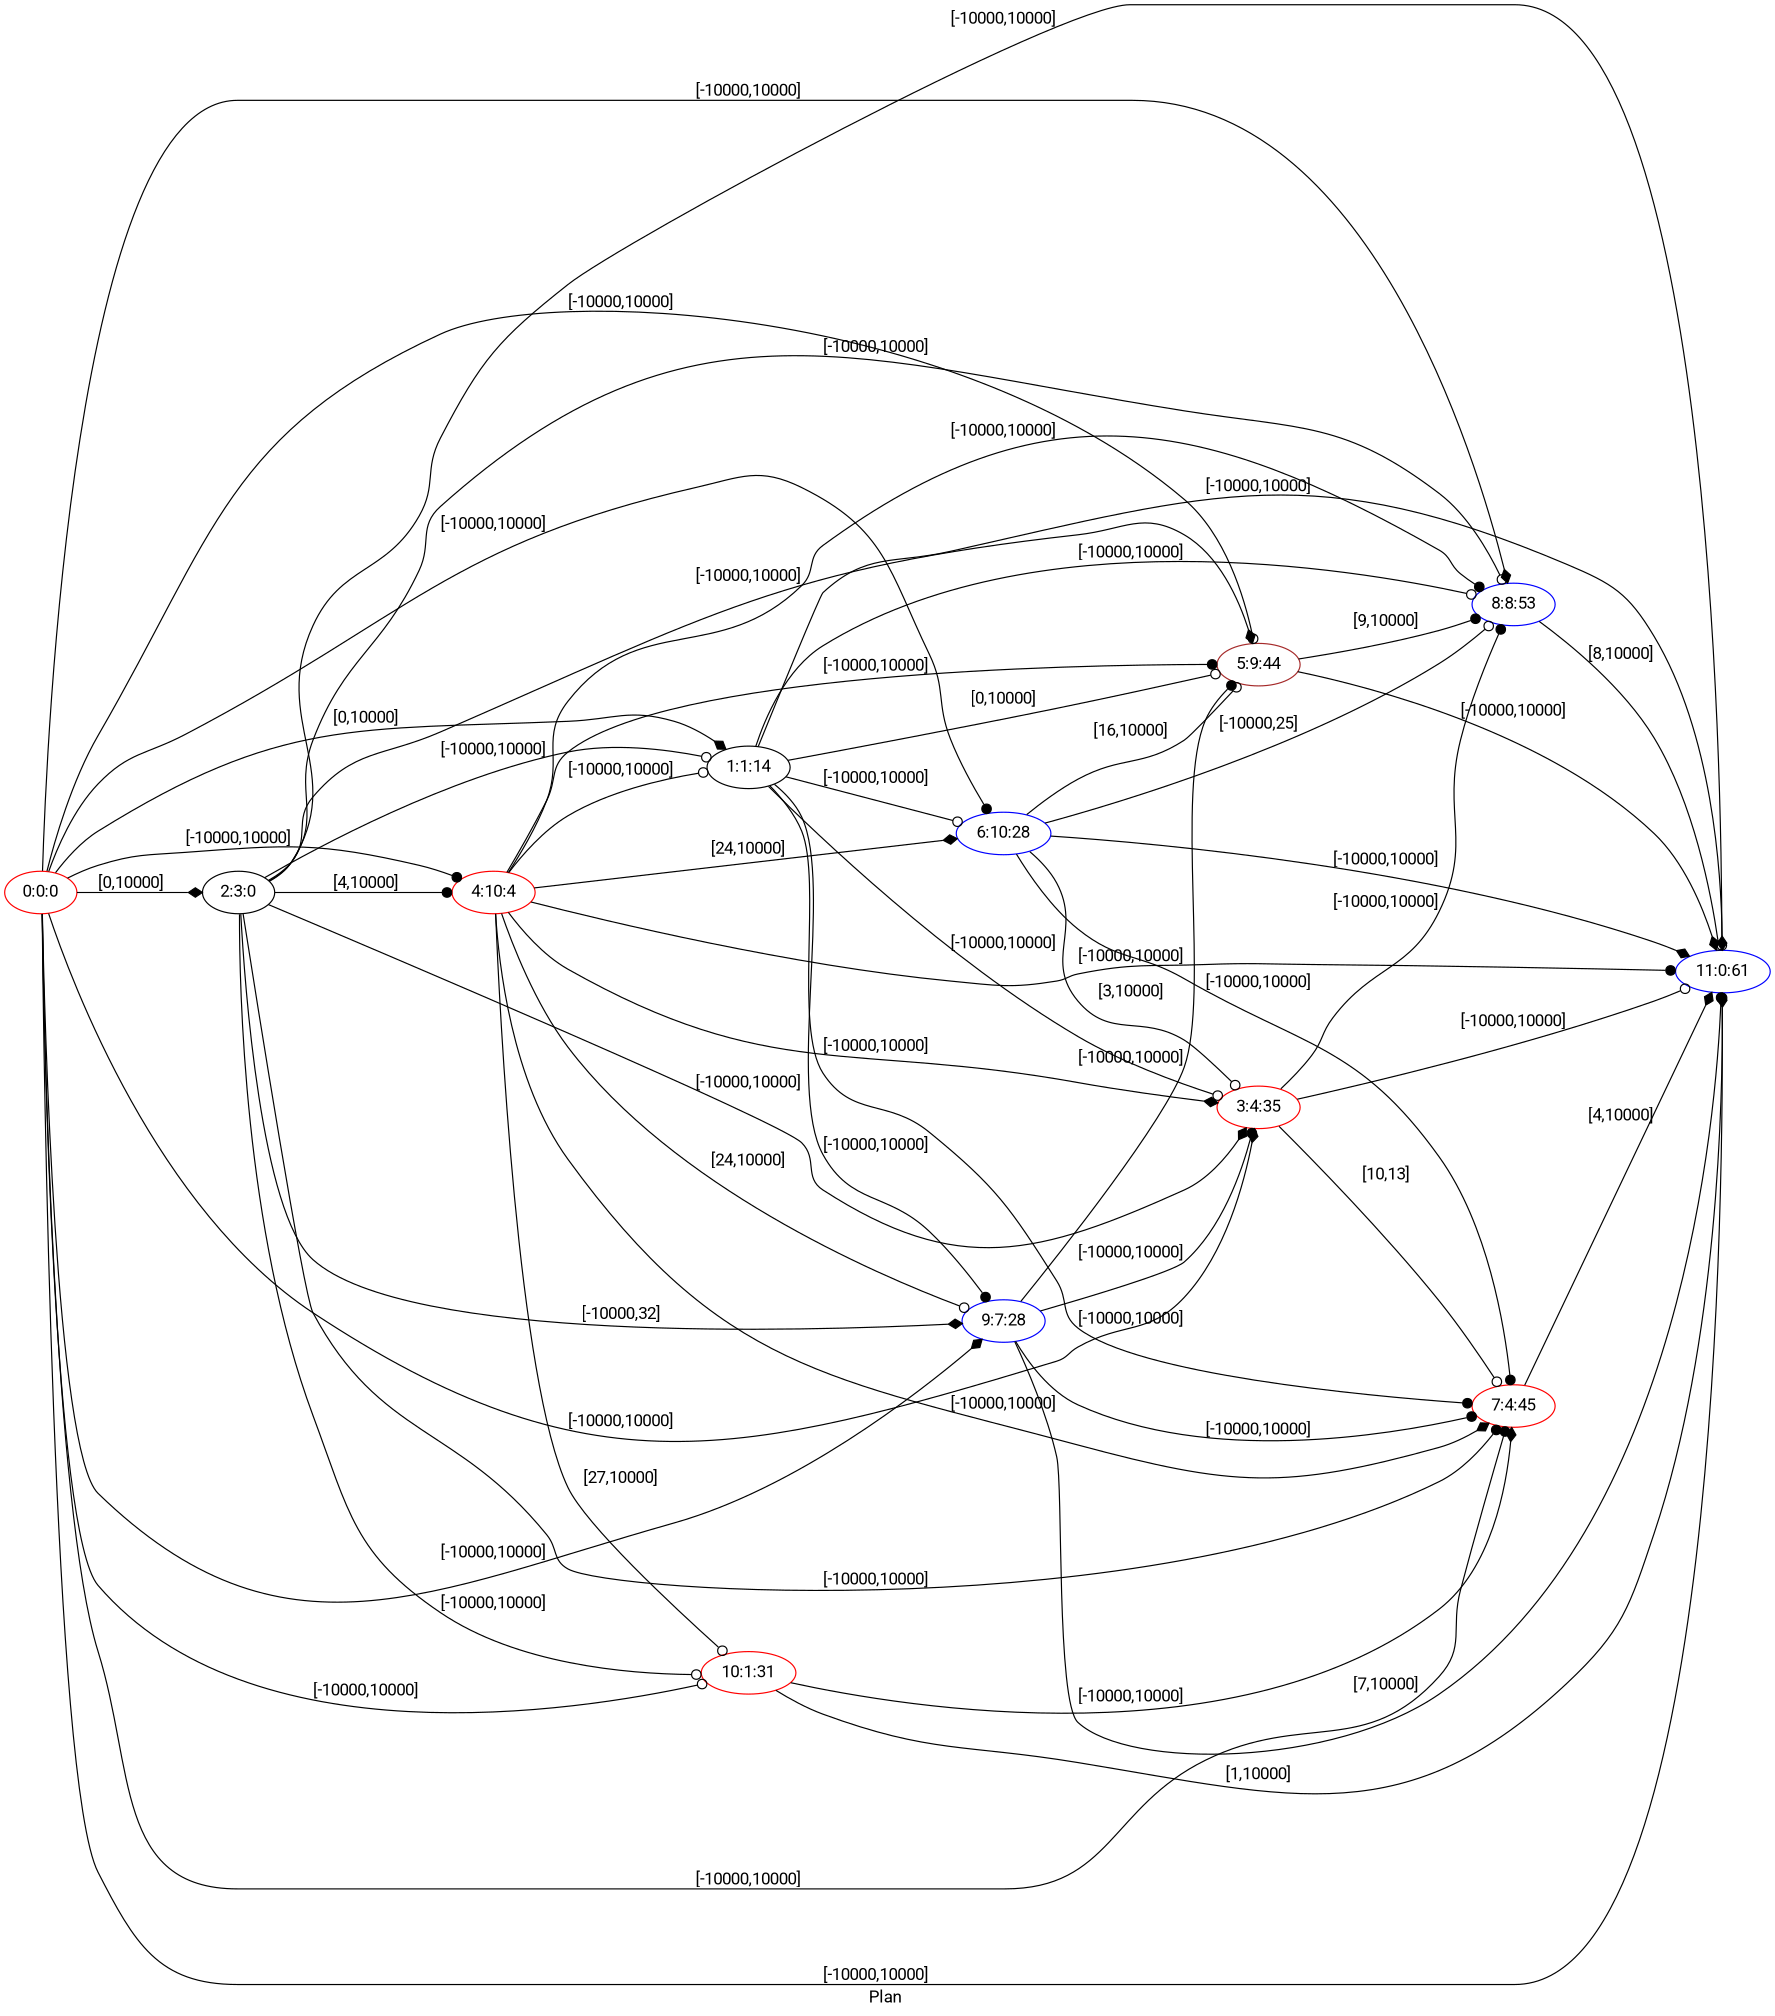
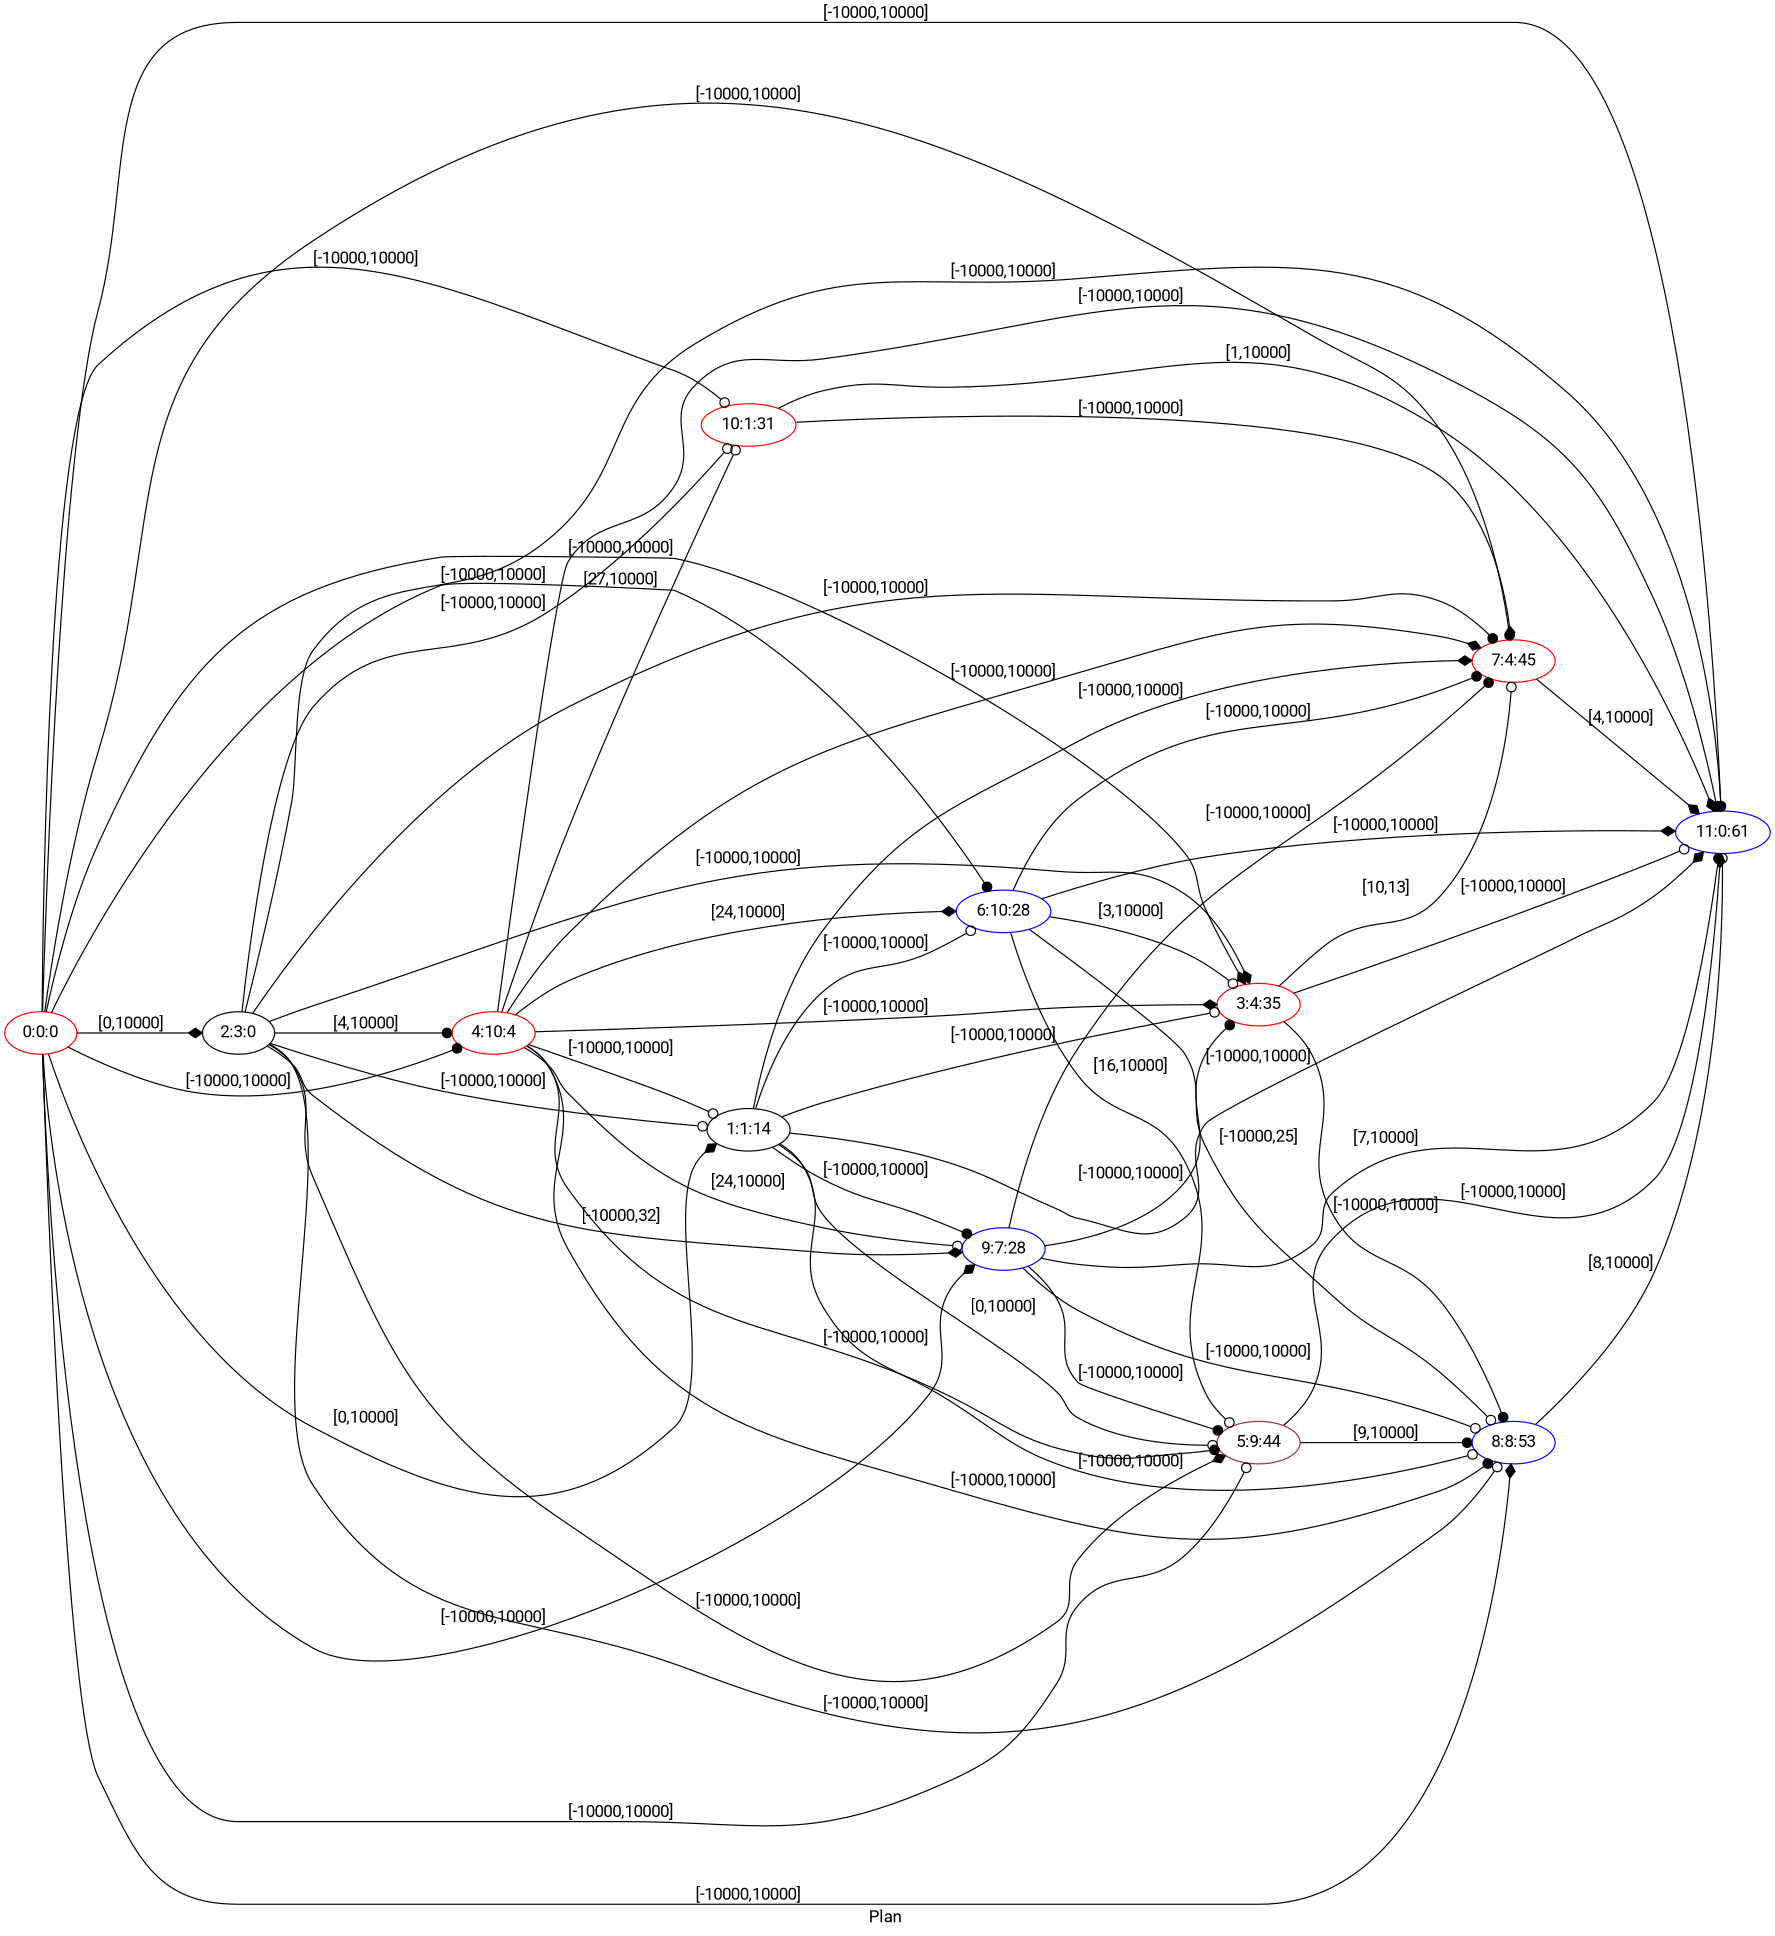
(1008, 1209) -> (1023, 770)
none -> (1238, 1369)
